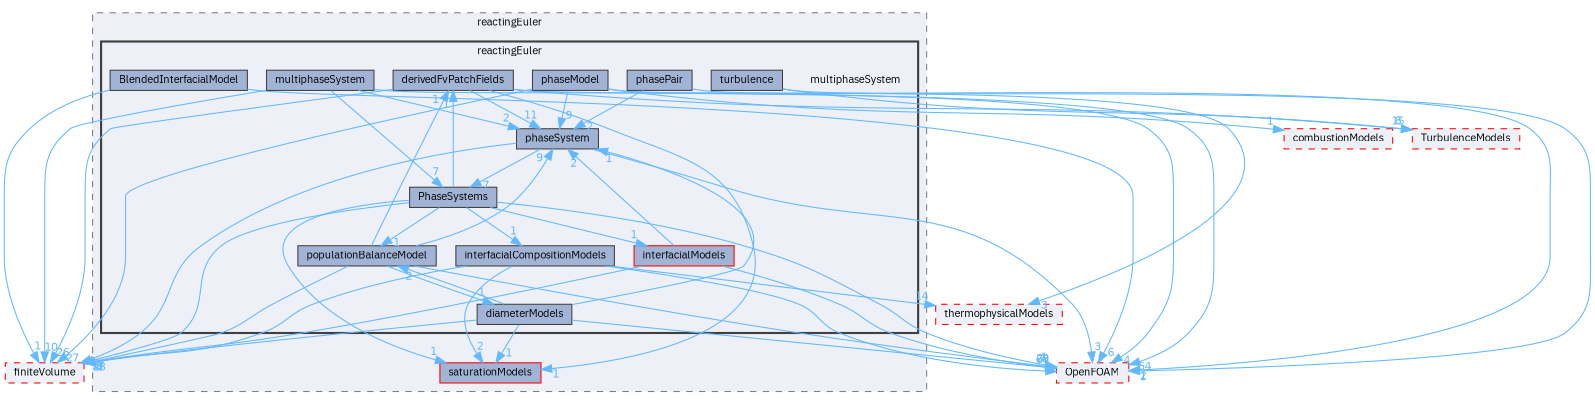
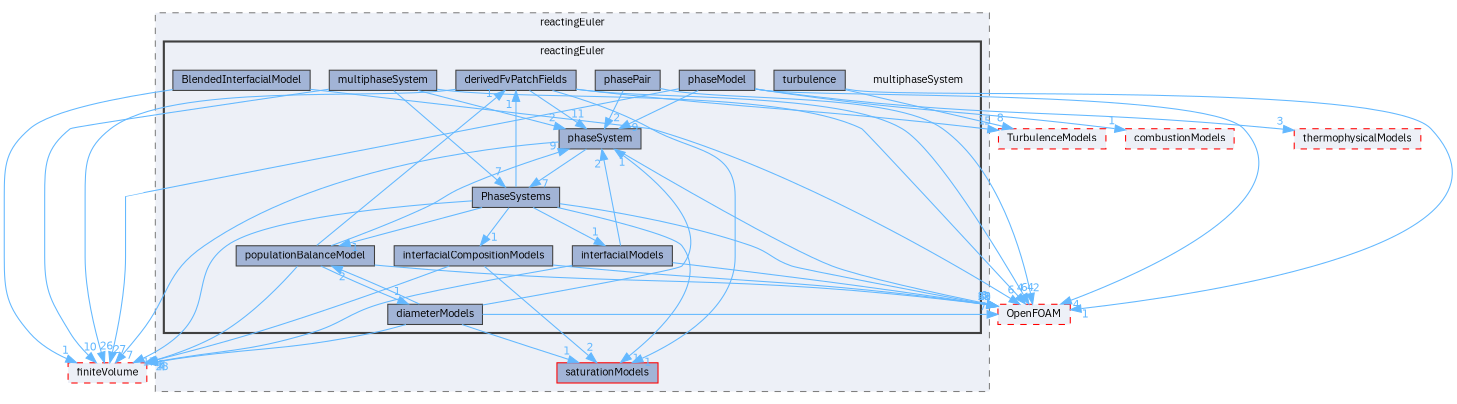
none -> (1141, 105)
(684, 256) -> (622, 256)
(759, 284) -> none
